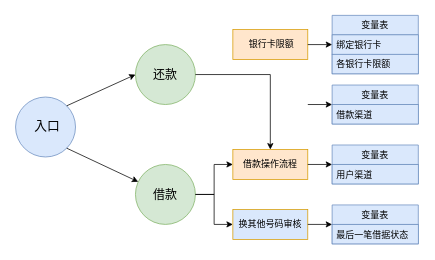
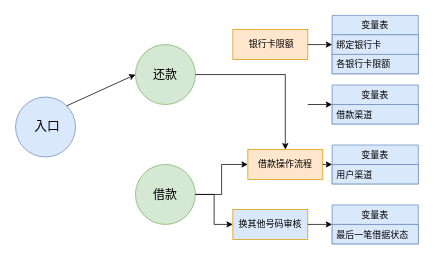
(100, 164) -> none
(270, 165) -> (285, 165)
